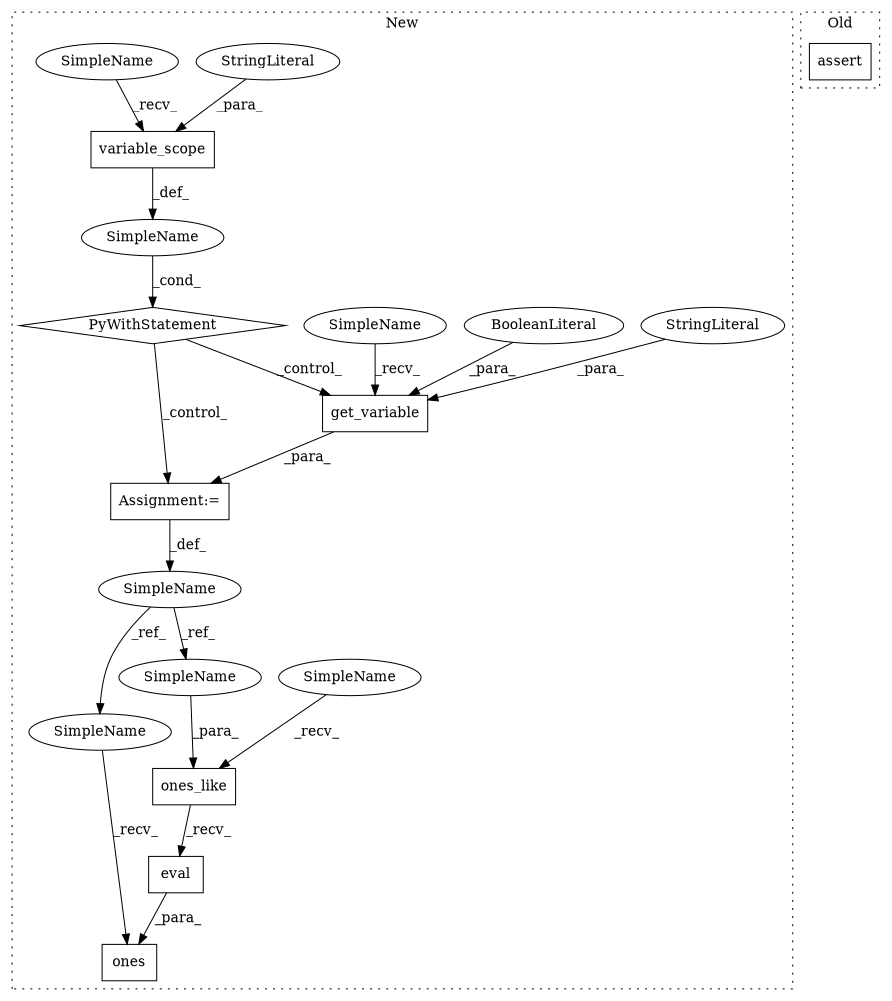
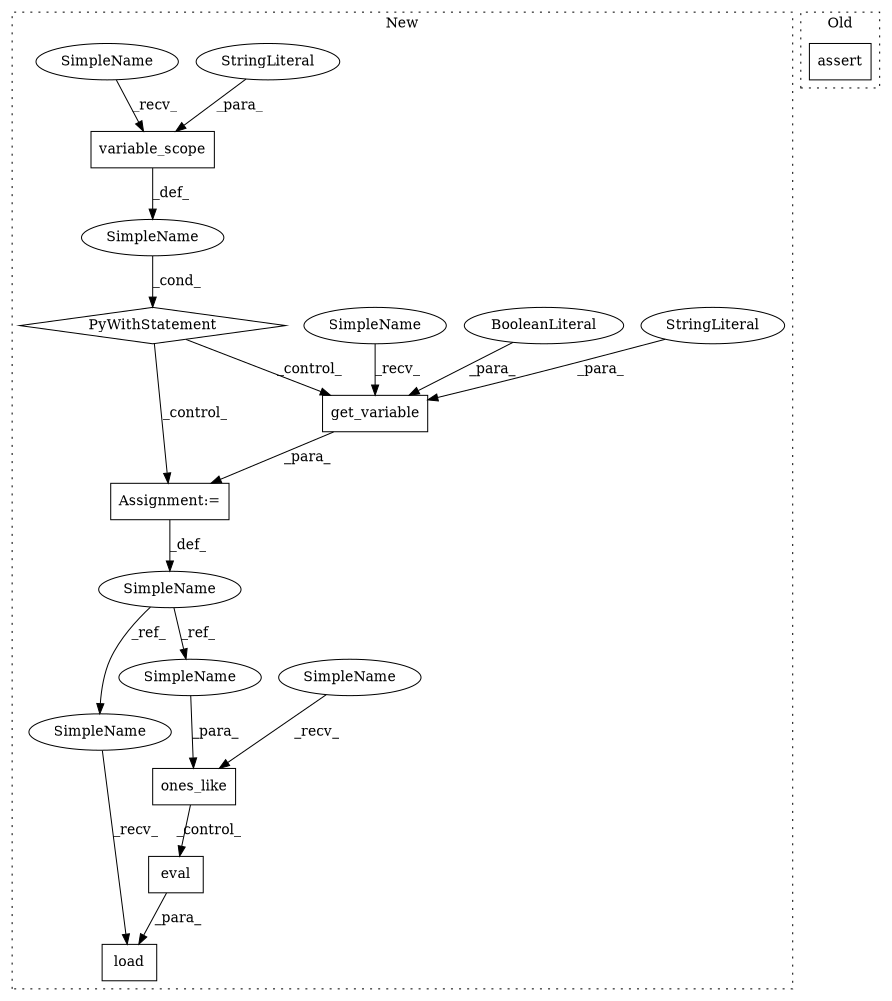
(209, 831) -> (209, 831)
(129, 963) -> (129, 963)
